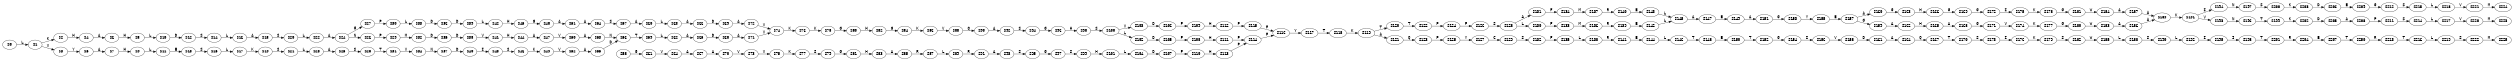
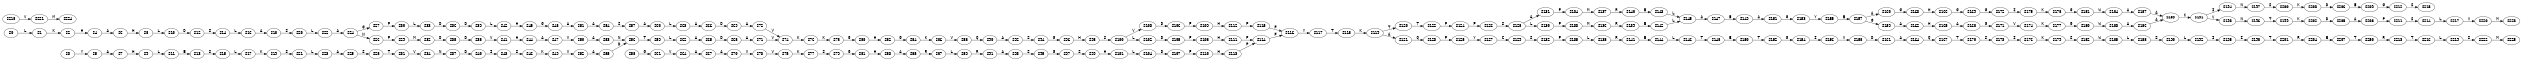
(2431, 7) -> none
(47, 48) -> none
